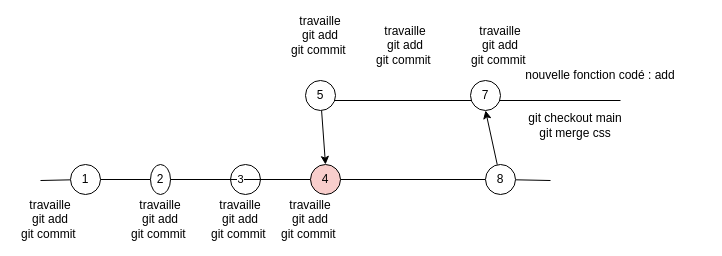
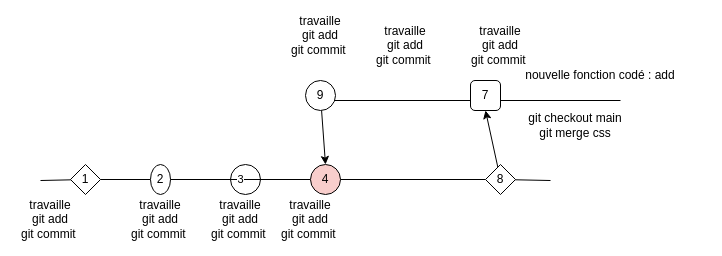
(321, 96) -> (321, 96)
(486, 96) -> (486, 96)
(86, 180) -> (86, 180)
(501, 180) -> (501, 180)
